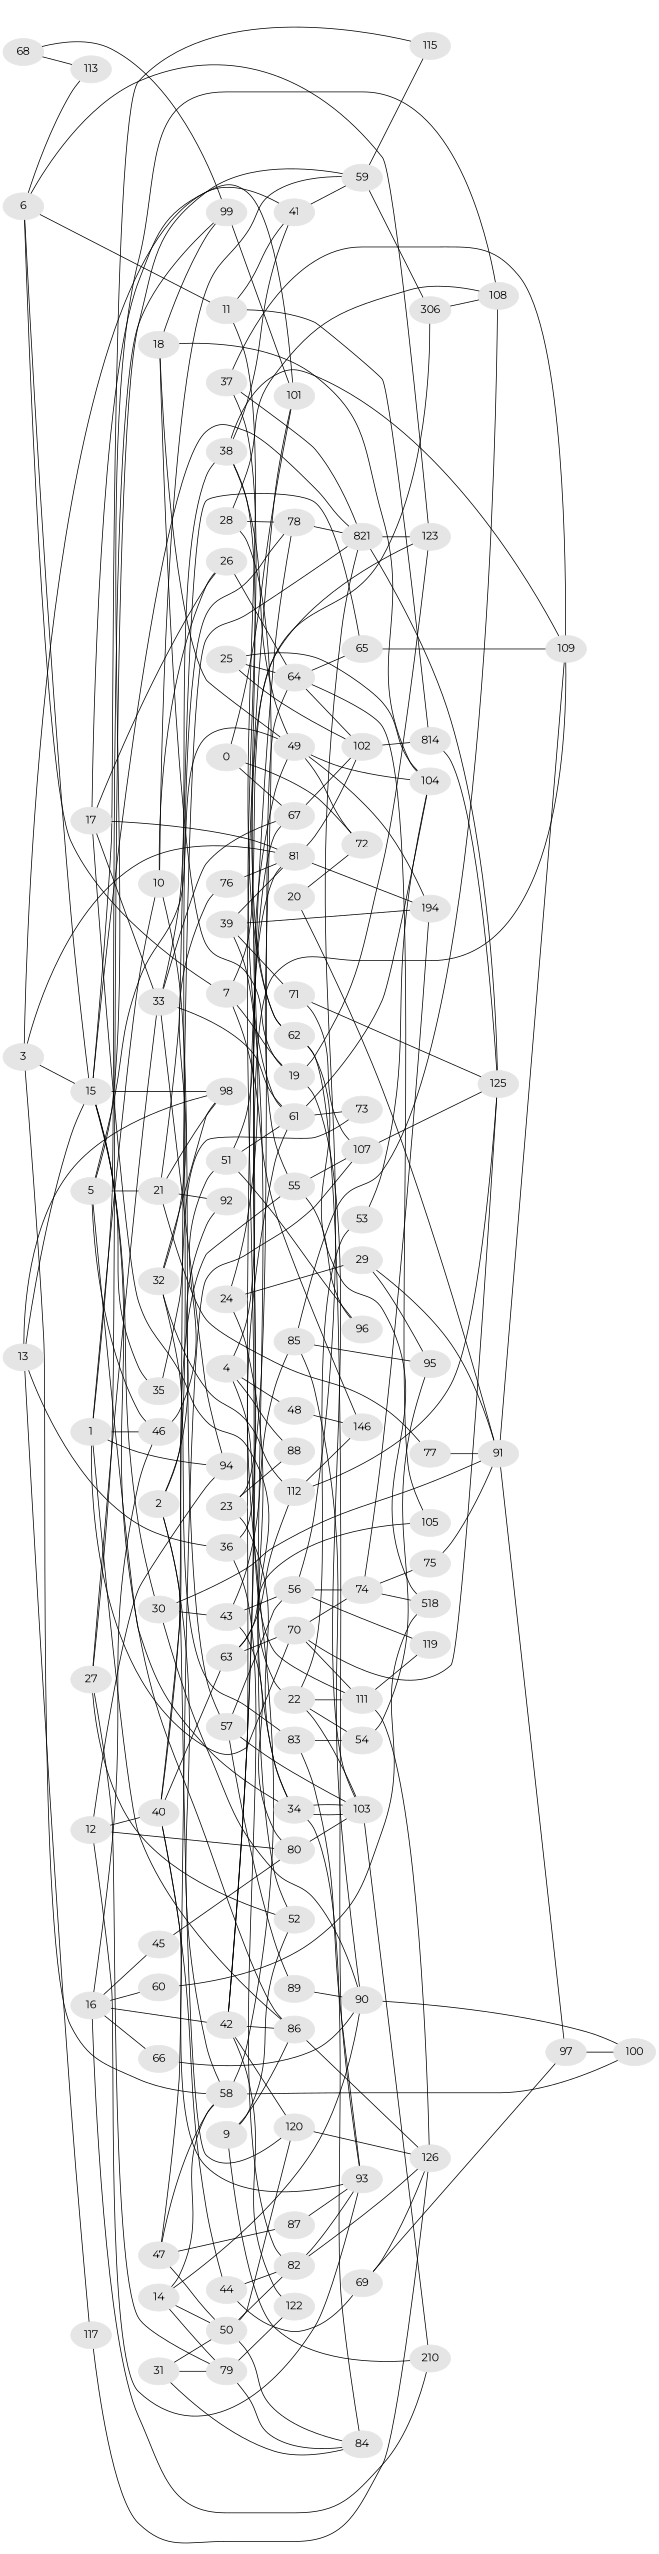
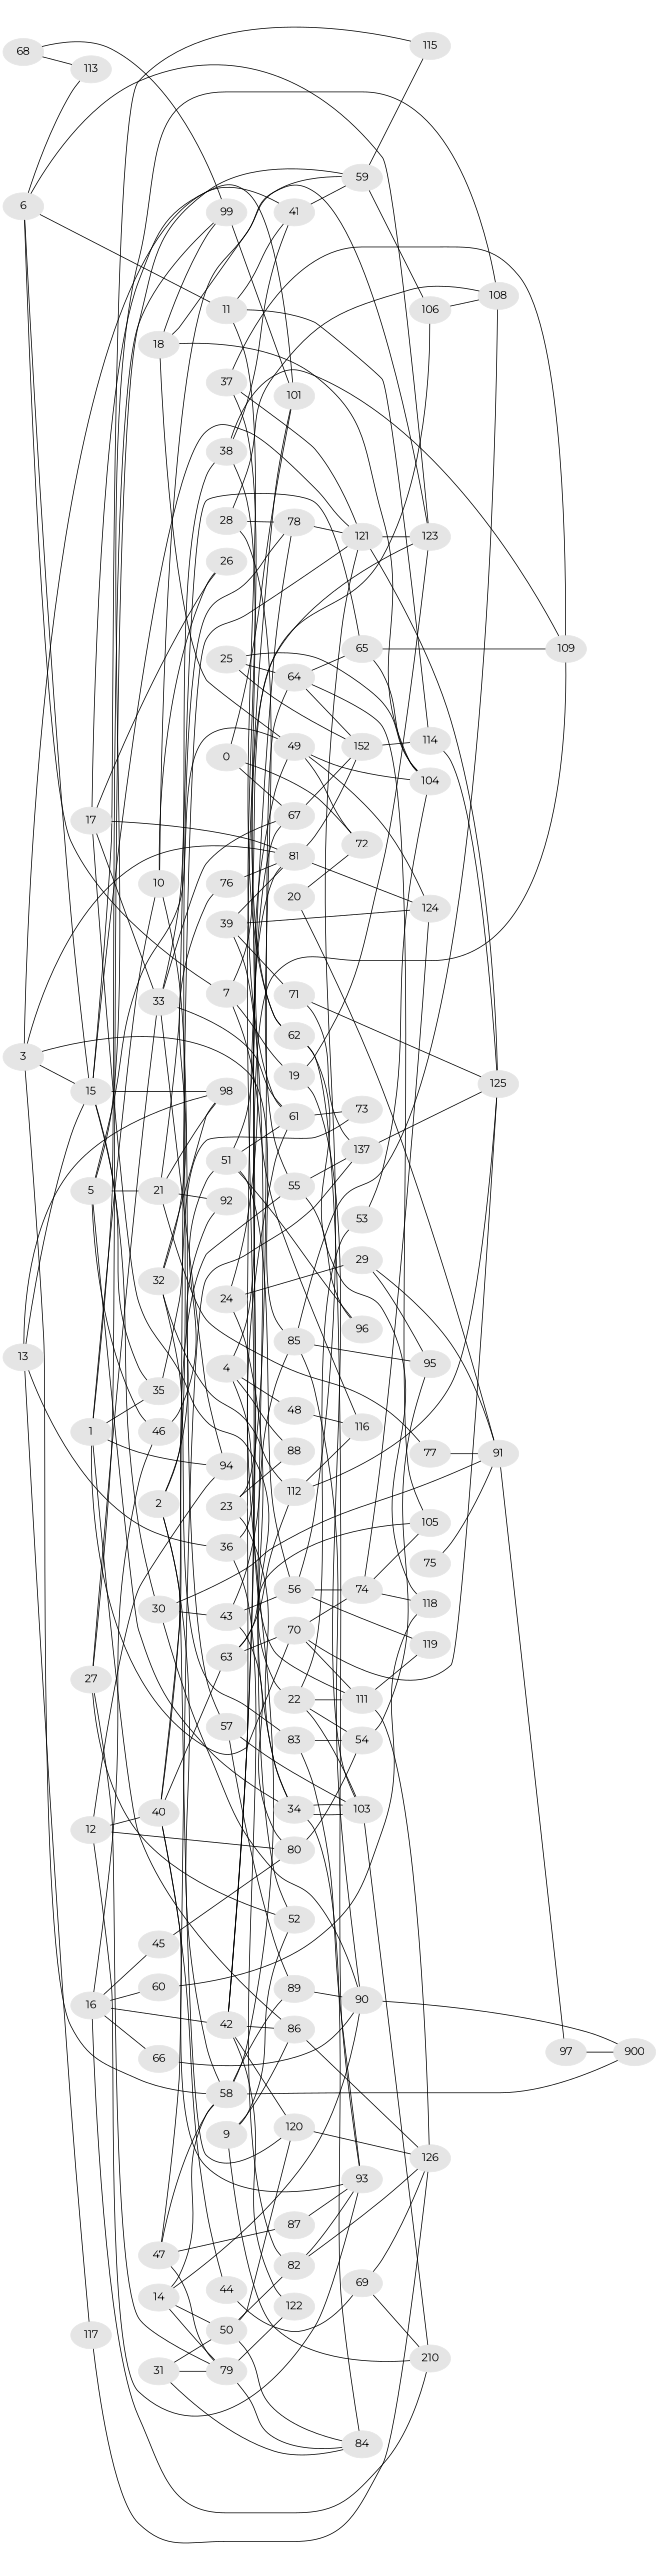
(430, 310) -> (430, 310)
(362, 537) -> (362, 537)
(260, 599) -> none
(271, 638) -> none
(177, 728) -> (346, 234)
(430, 741) -> (430, 741)
(362, 747) -> (362, 747)
(430, 909) -> (430, 909)
(391, 970) -> (395, 716)
(532, 1051) -> none
none -> (239, 1065)
(362, 1150) -> (362, 1150)
(362, 1427) -> (362, 1427)
(125, 1432) -> (122, 1413)
(396, 1577) -> (395, 1558)
(430, 1604) -> (430, 1604)
(256, 1656) -> (268, 1373)
(146, 1667) -> none
(329, 1830) -> (334, 1798)
none -> (255, 2039)
(635, 2052) -> (635, 2052)
(464, 2168) -> (396, 2321)
(261, 2278) -> none
(192, 2293) -> (191, 2306)
